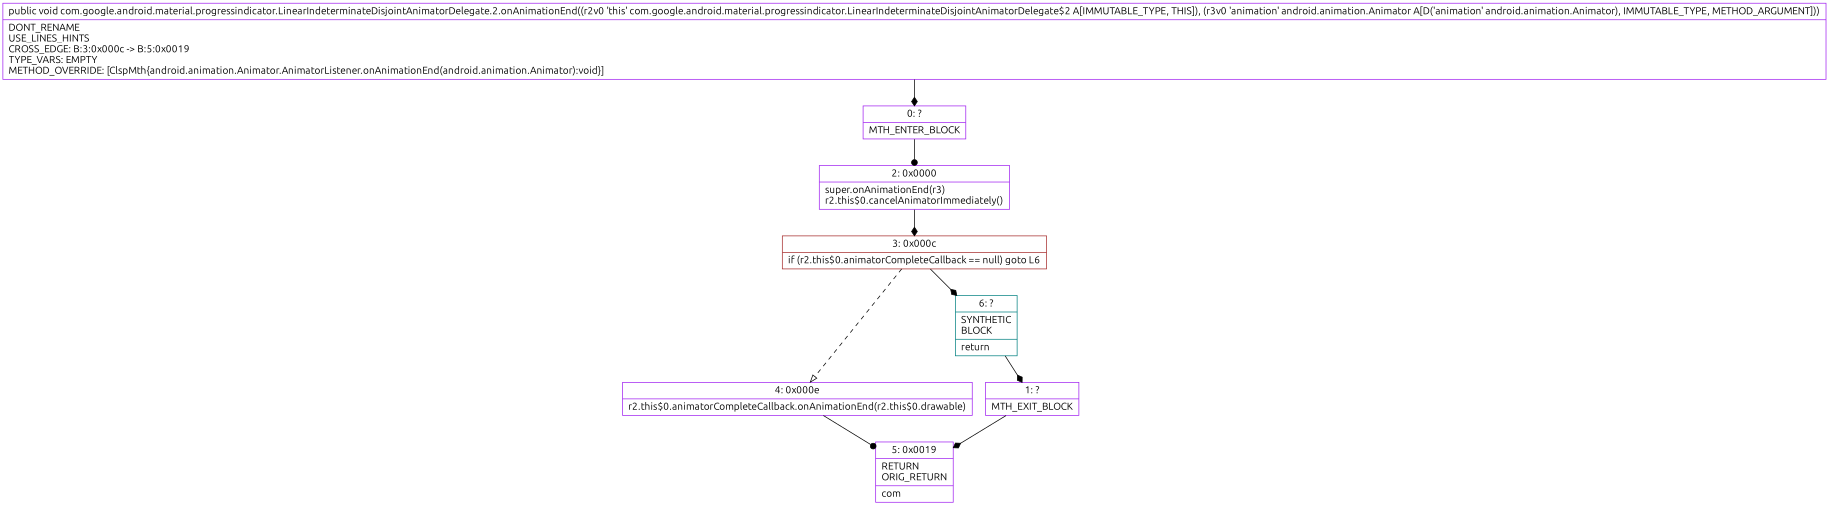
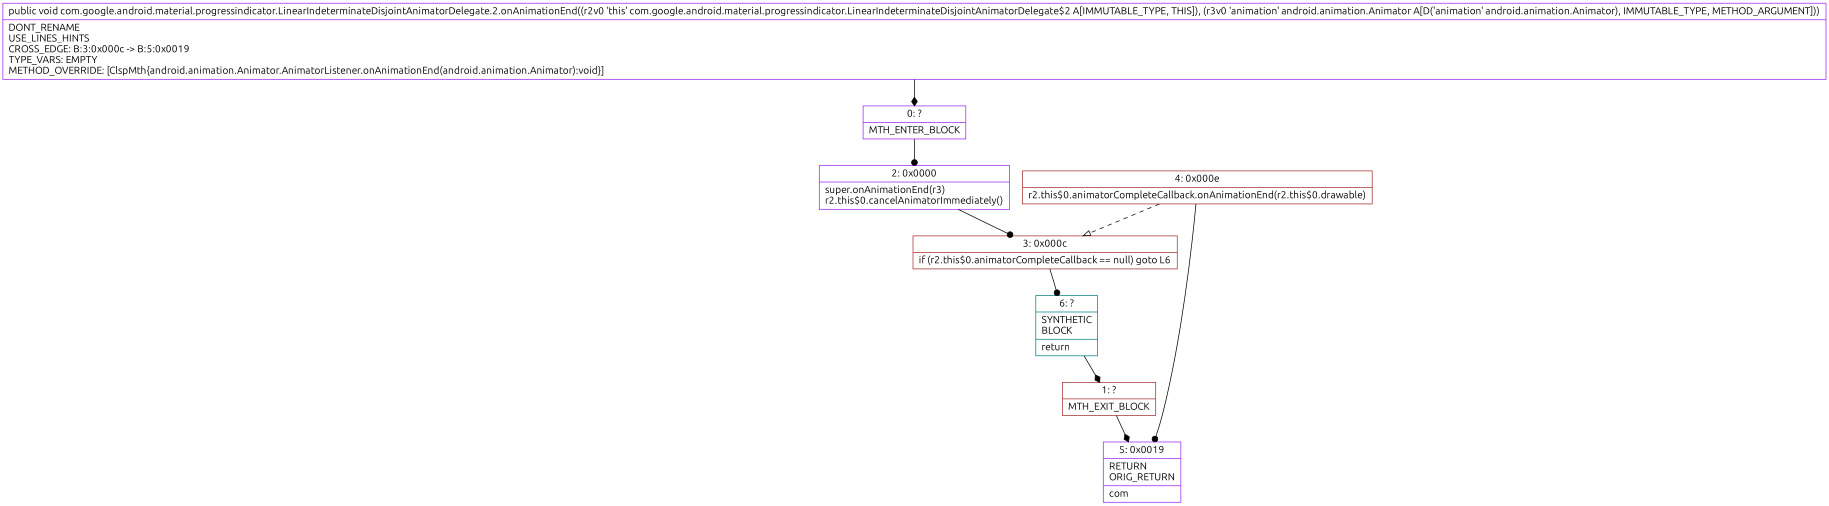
(914, 218) -> (983, 221)
(940, 279) -> (1053, 279)
(858, 323) -> (1125, 218)
(797, 399) -> (1197, 187)
(1032, 399) -> (1109, 399)
